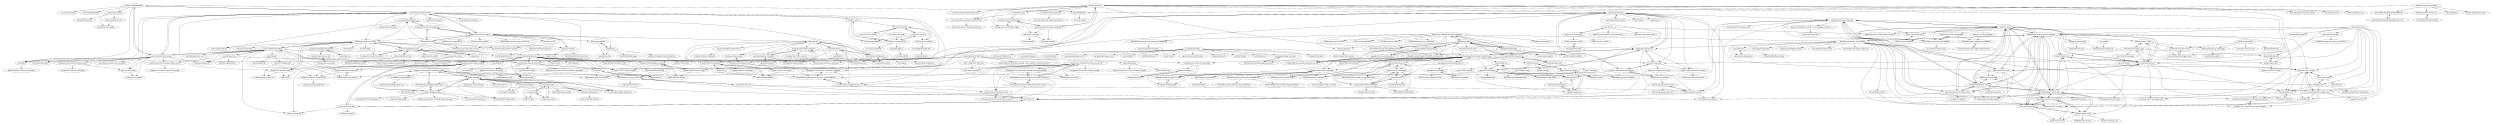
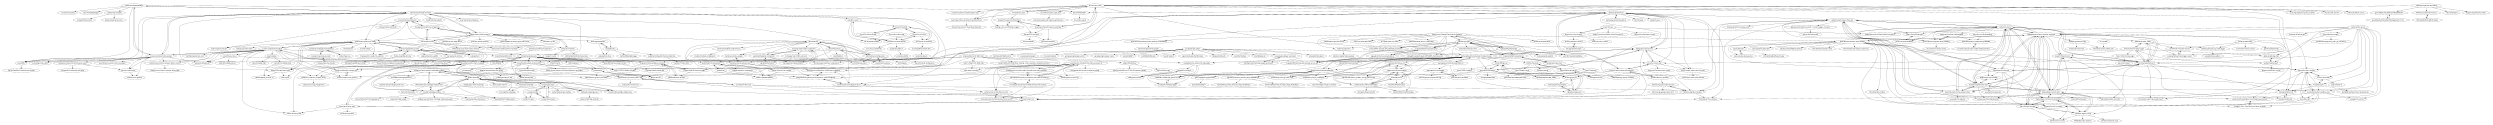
(106, 27) -> none
